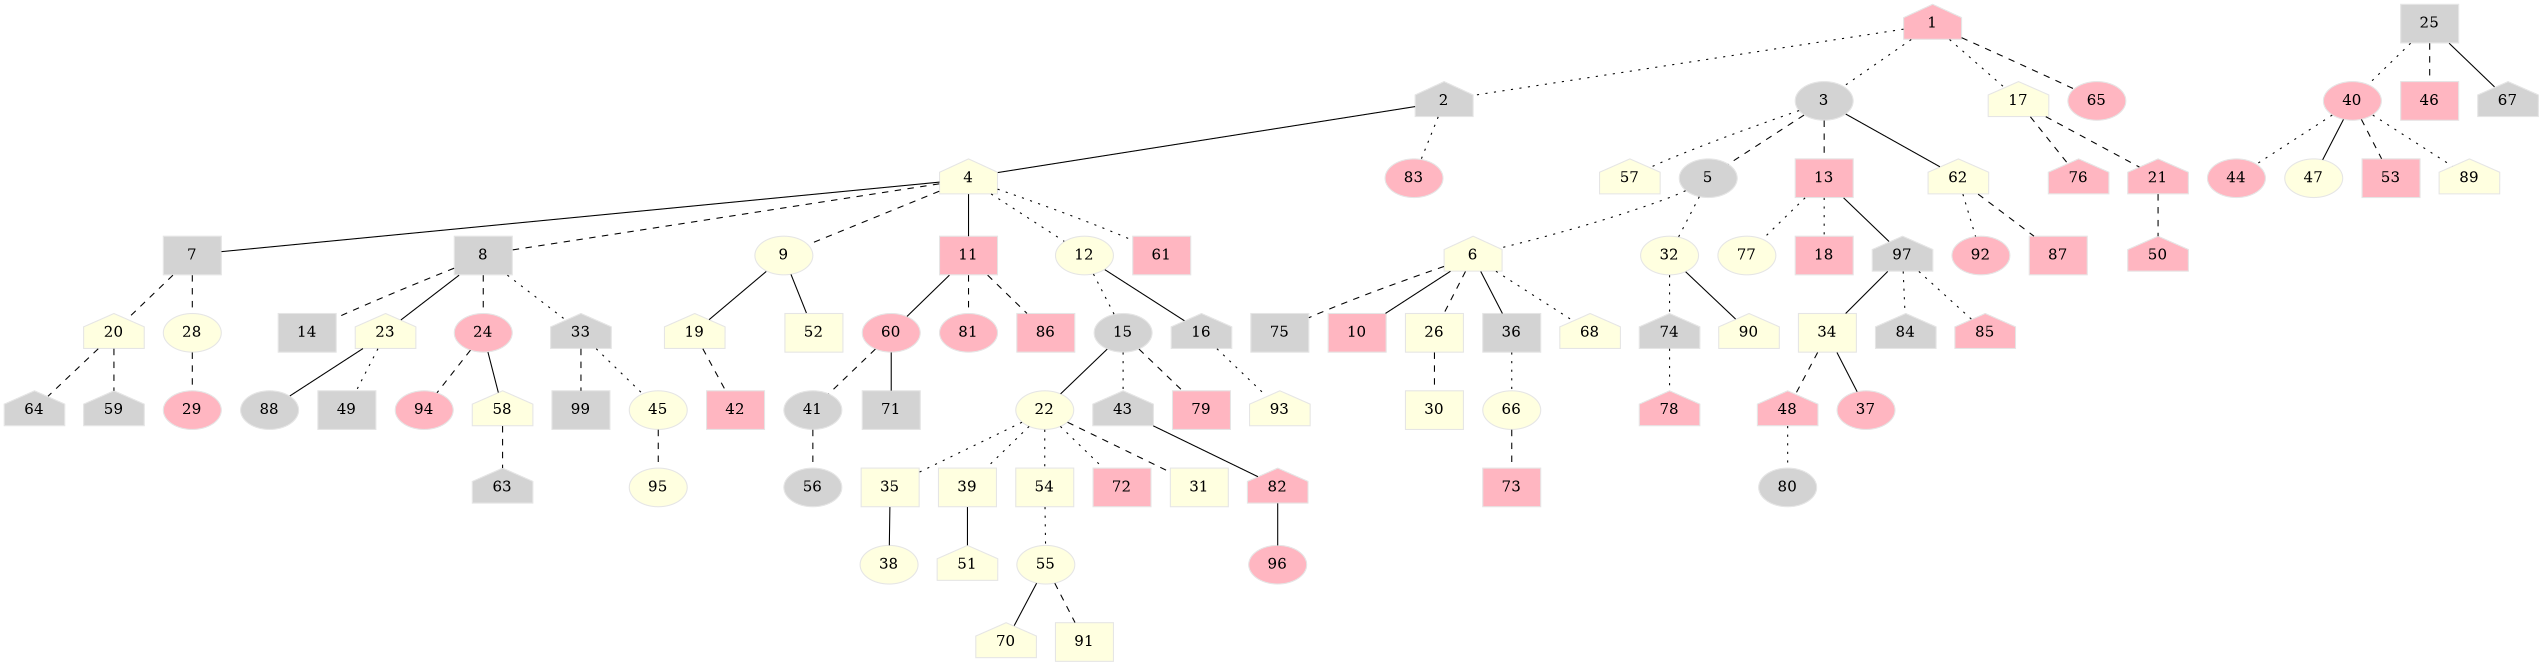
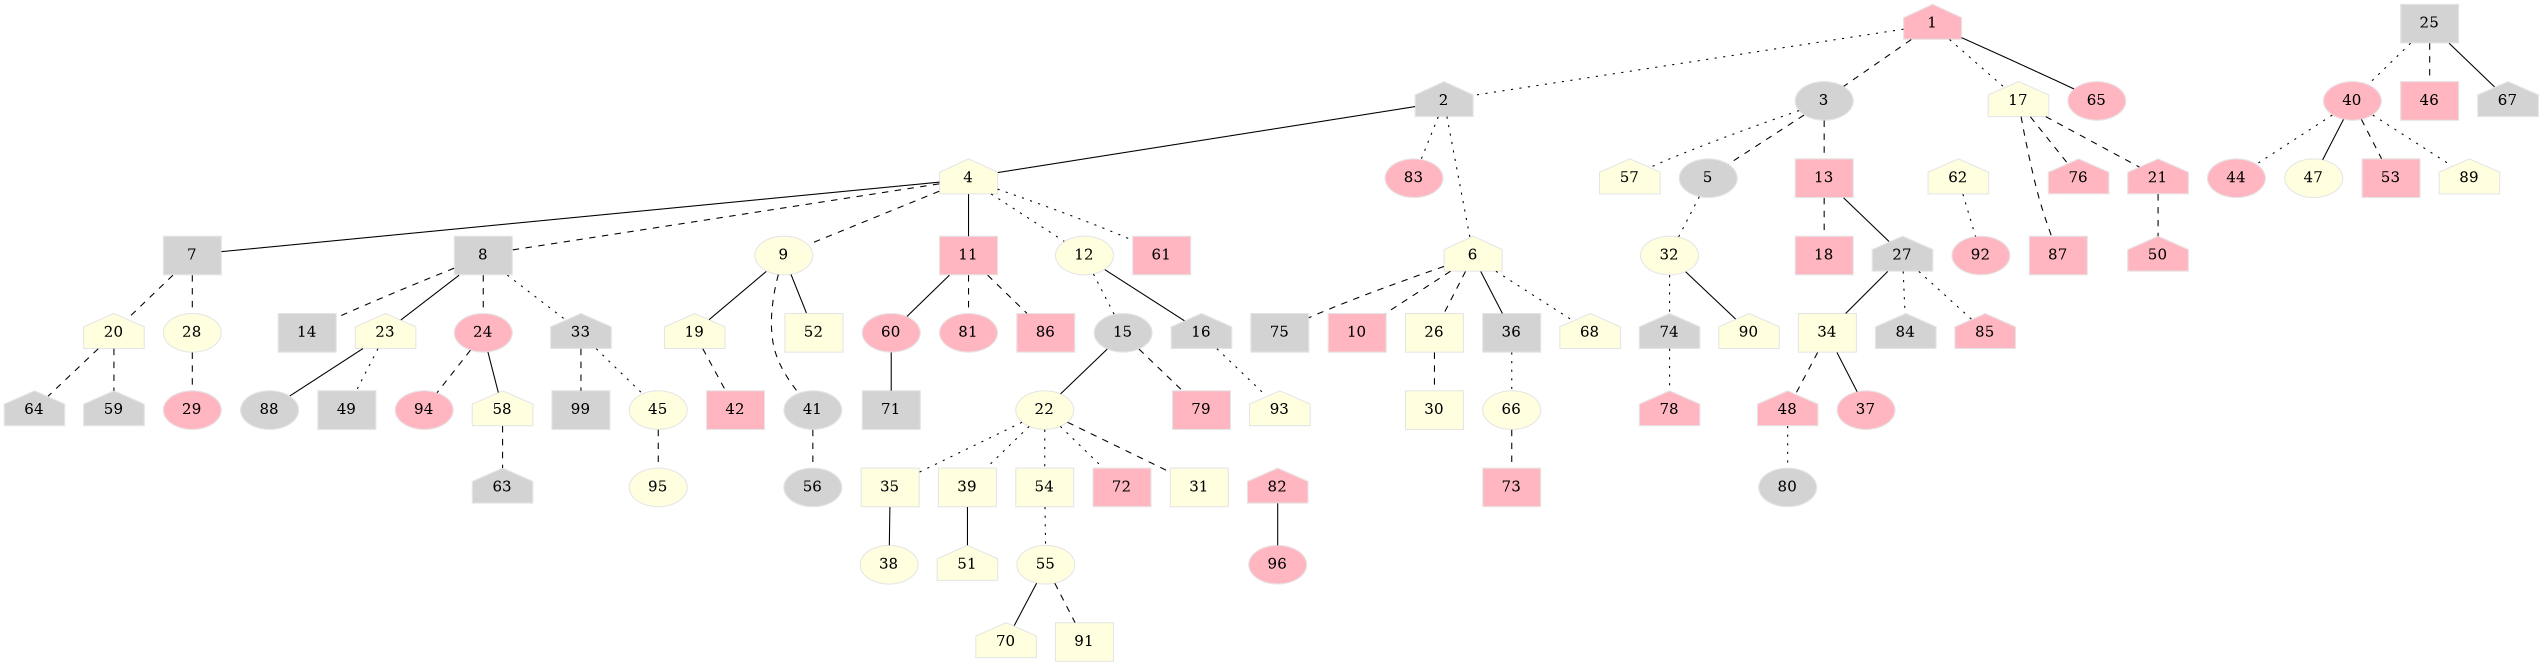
(1877, 63) -> (1877, 63)
(2018, 63) -> (2018, 63)
(1893, 140) -> none
(2006, 215) -> (2034, 177)
(1824, 217) -> (1824, 217)
(1594, 223) -> (1458, 177)
(1747, 256) -> none
(1903, 256) -> (1903, 256)
(1418, 292) -> (1418, 292)
(852, 371) -> (772, 337)
(1123, 410) -> none
